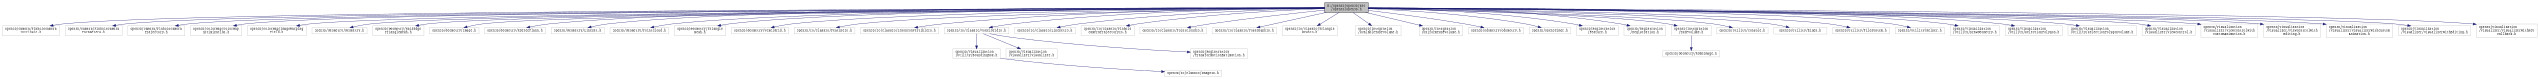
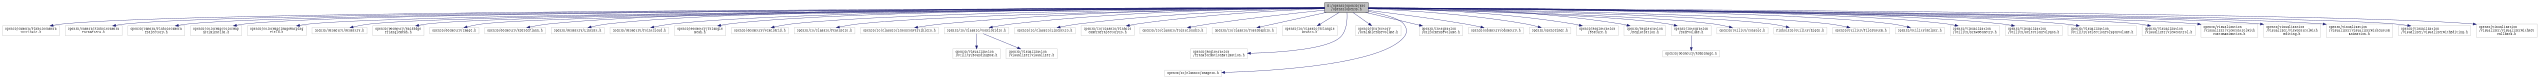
(1378, 31) -> (1378, 31)
(1800, 31) -> (1800, 31)
(1088, 45) -> (1310, 48)
(1081, 66) -> (1343, 61)
